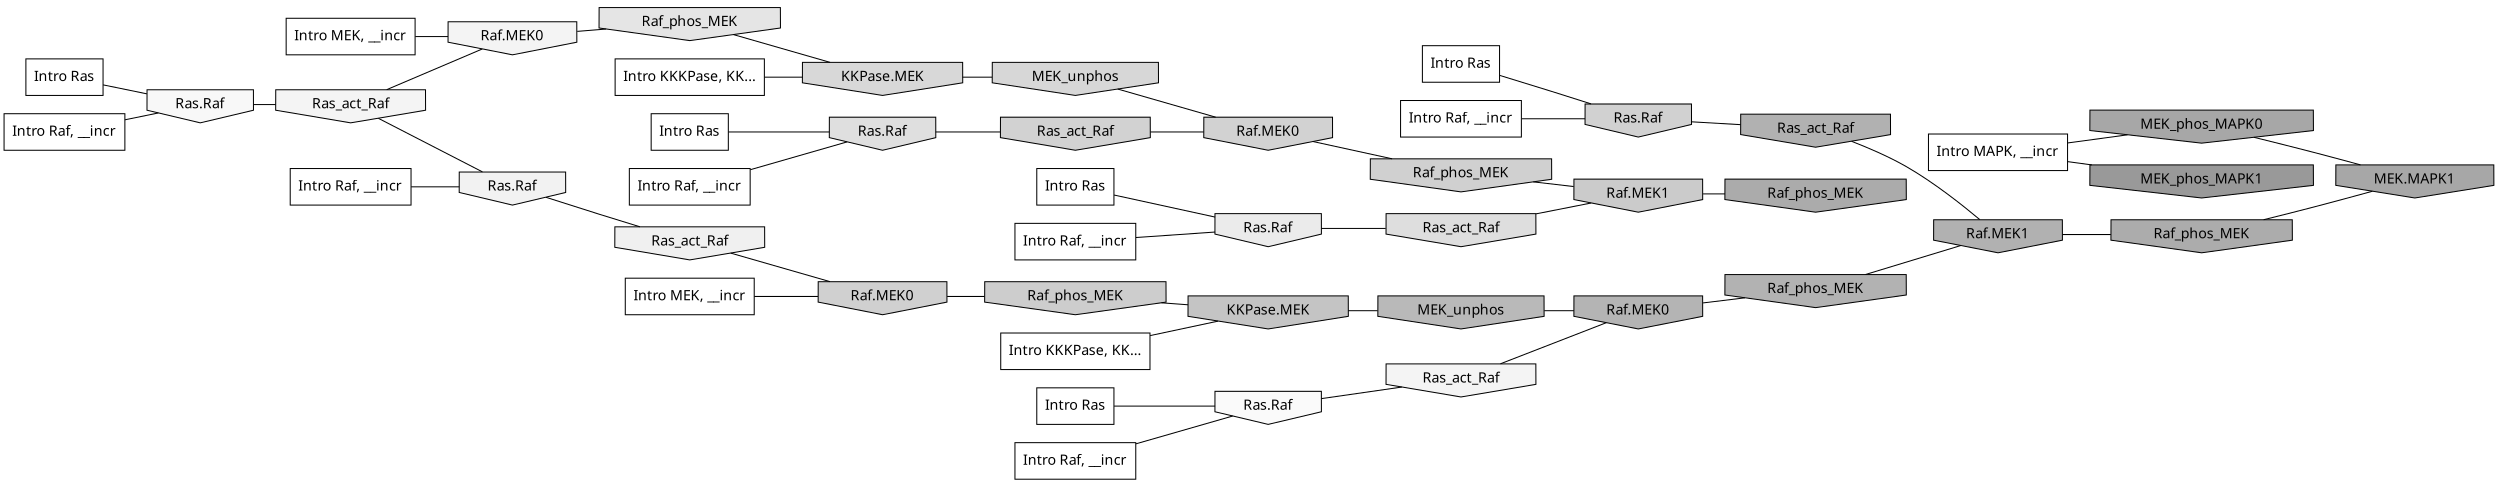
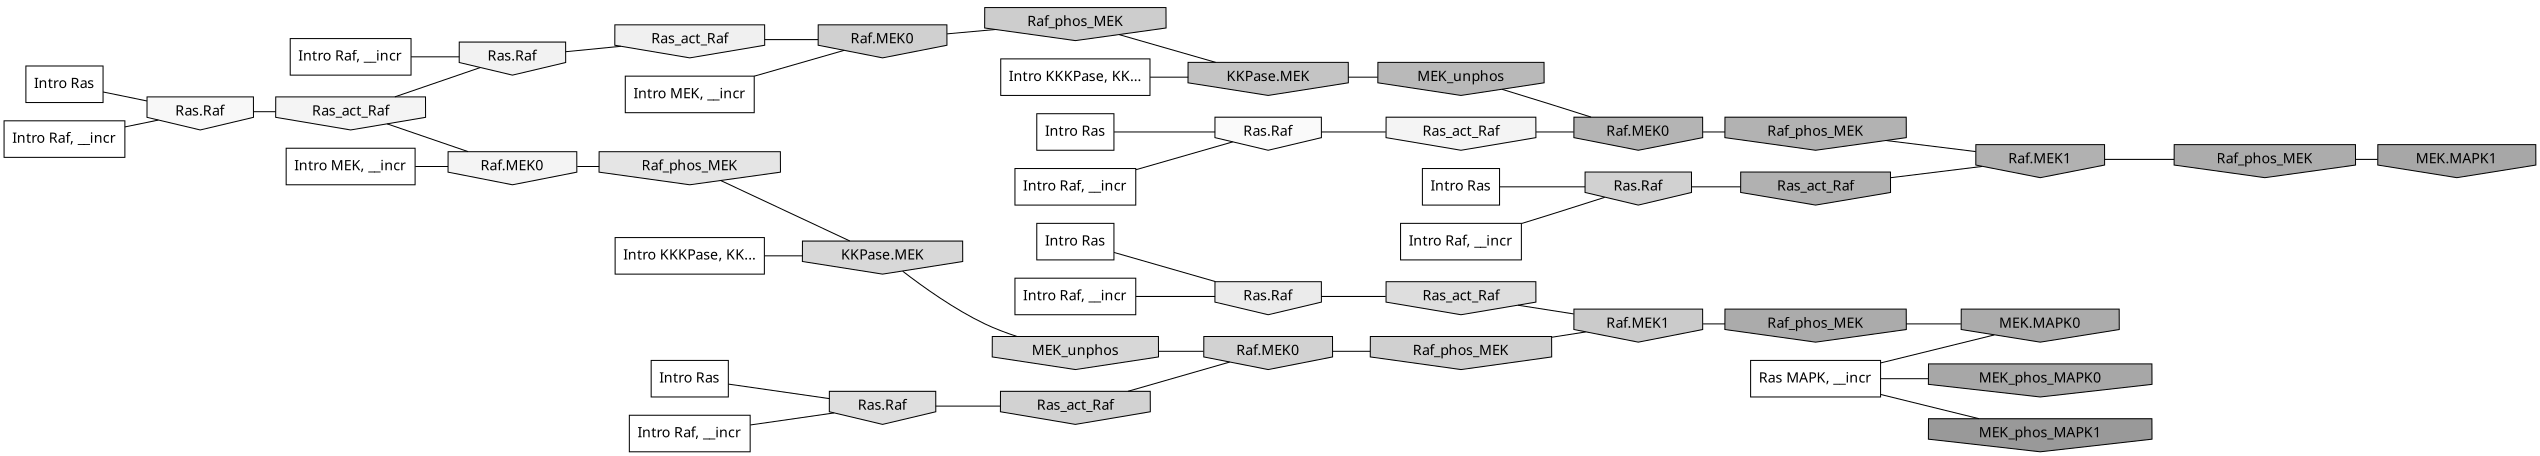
(2307, 151) -> none
(1998, 152) -> (1816, 379)
none -> (2040, 324)
